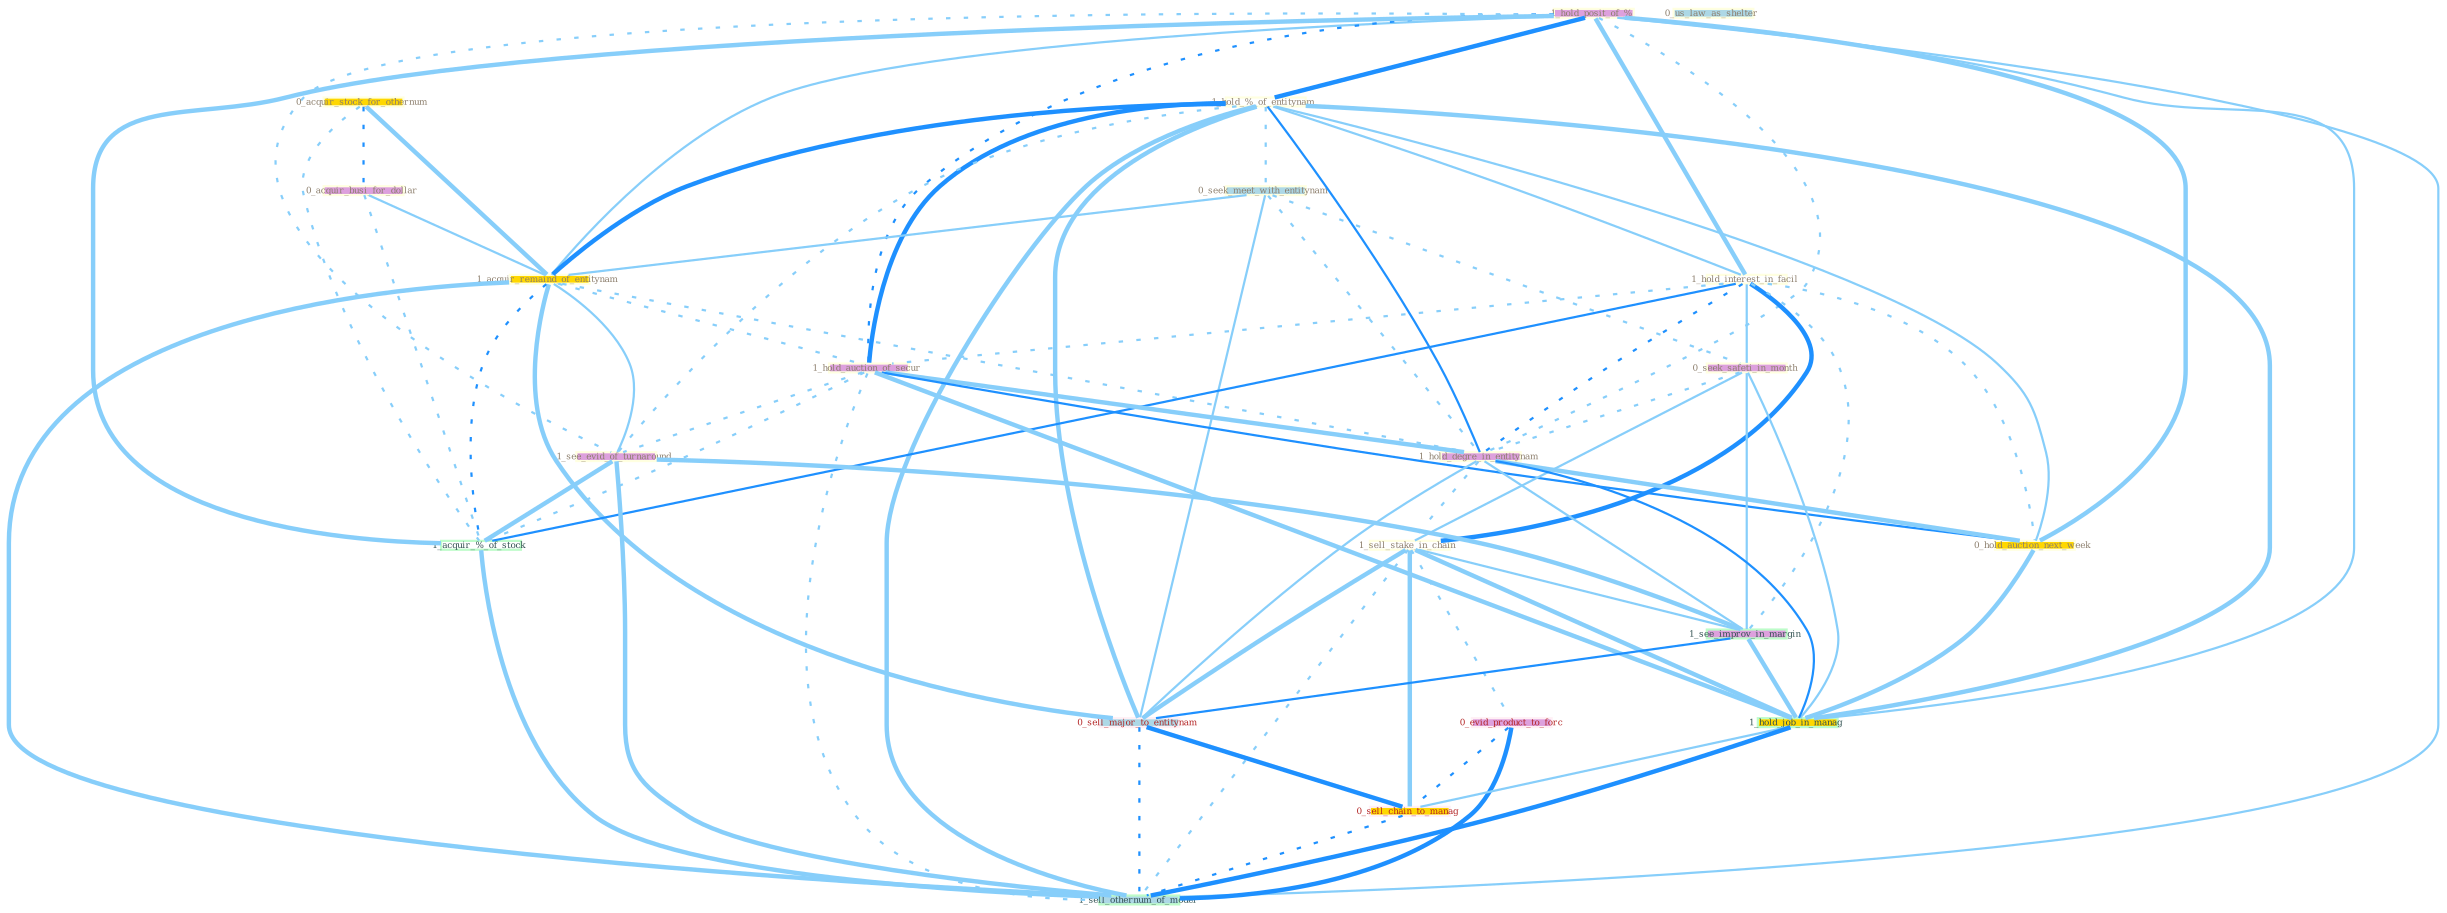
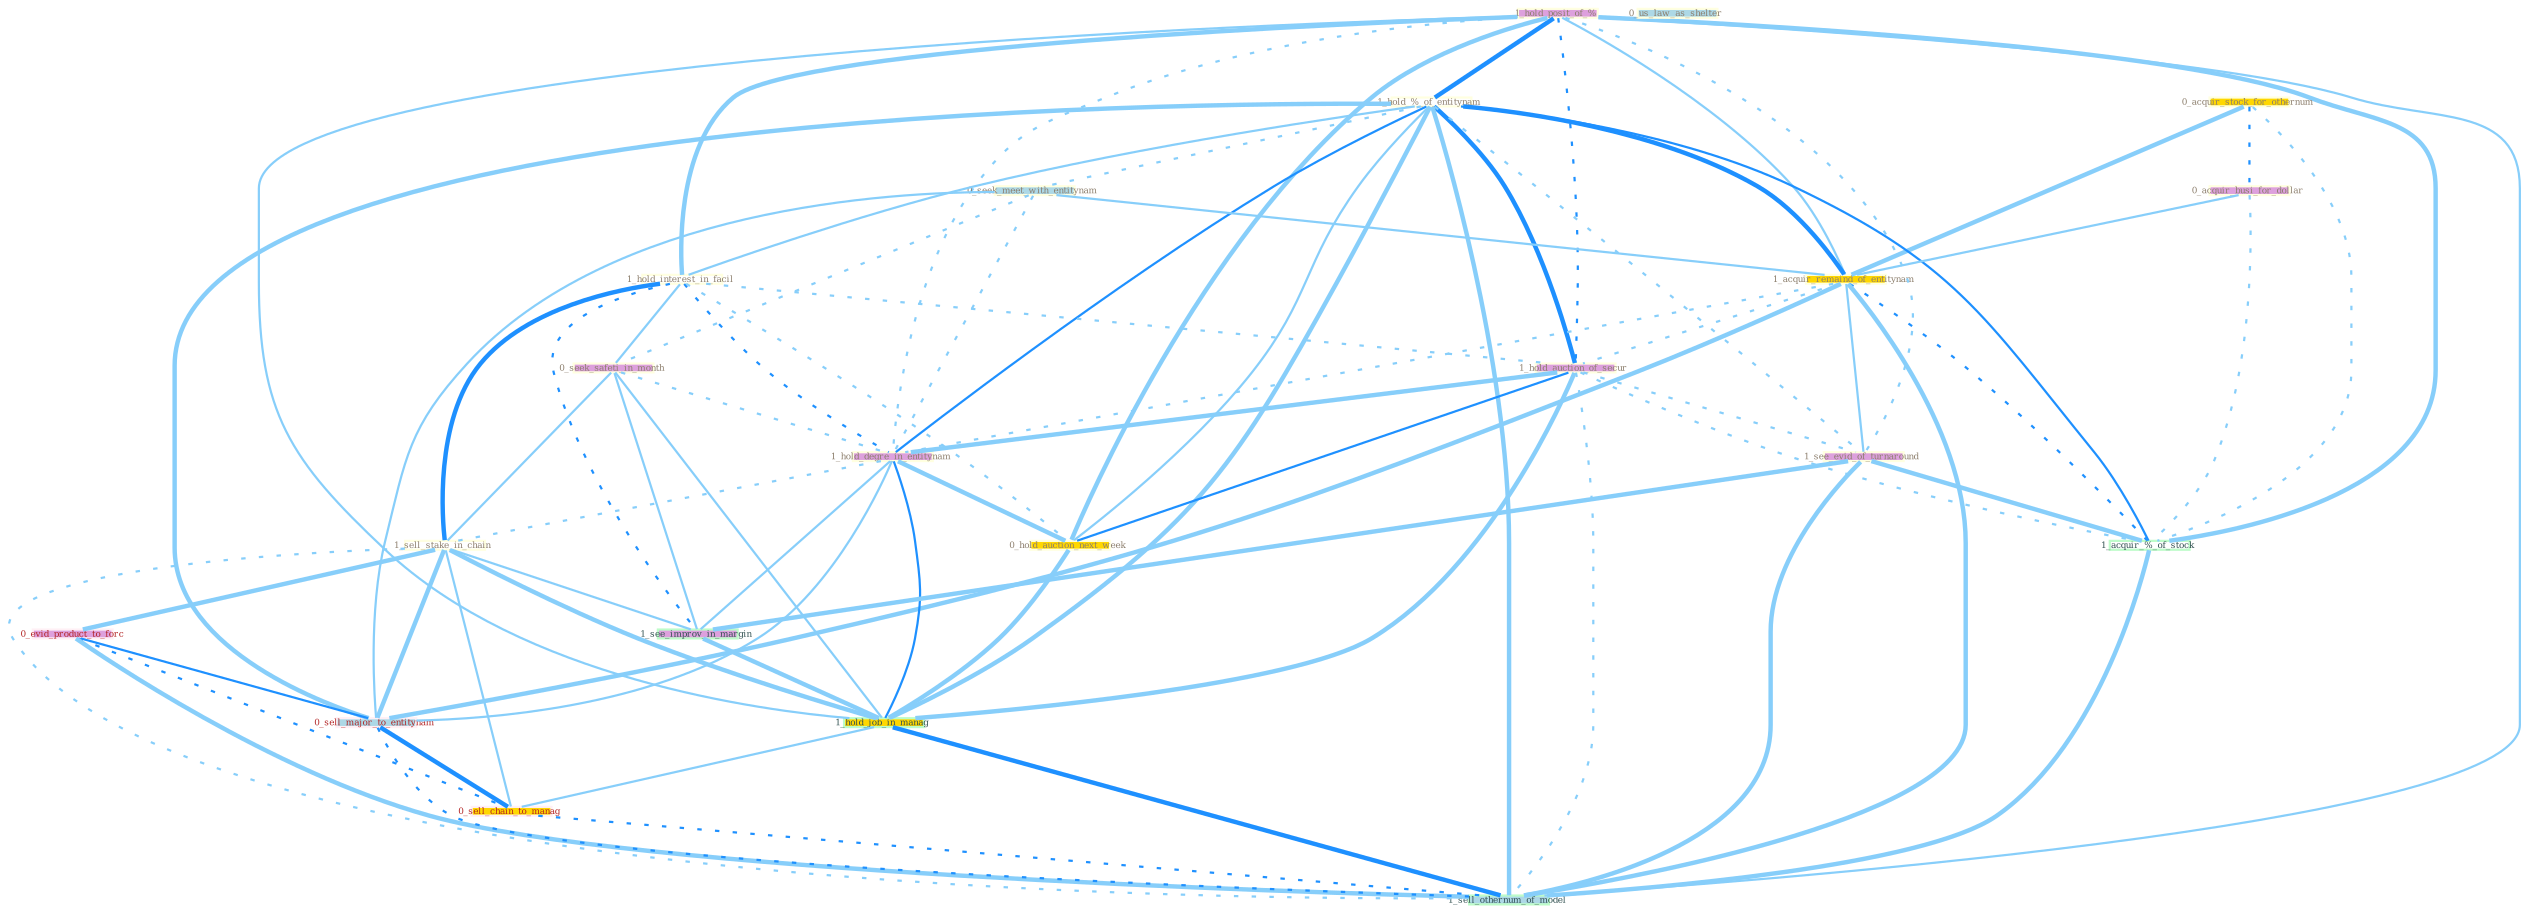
(1238, 387) -> (1849, 215)
(1846, 449) -> (576, 436)
(1461, 634) -> (259, 590)
(1410, 666) -> (478, 678)
(1443, 678) -> (224, 678)
(1379, 865) -> (749, 860)
